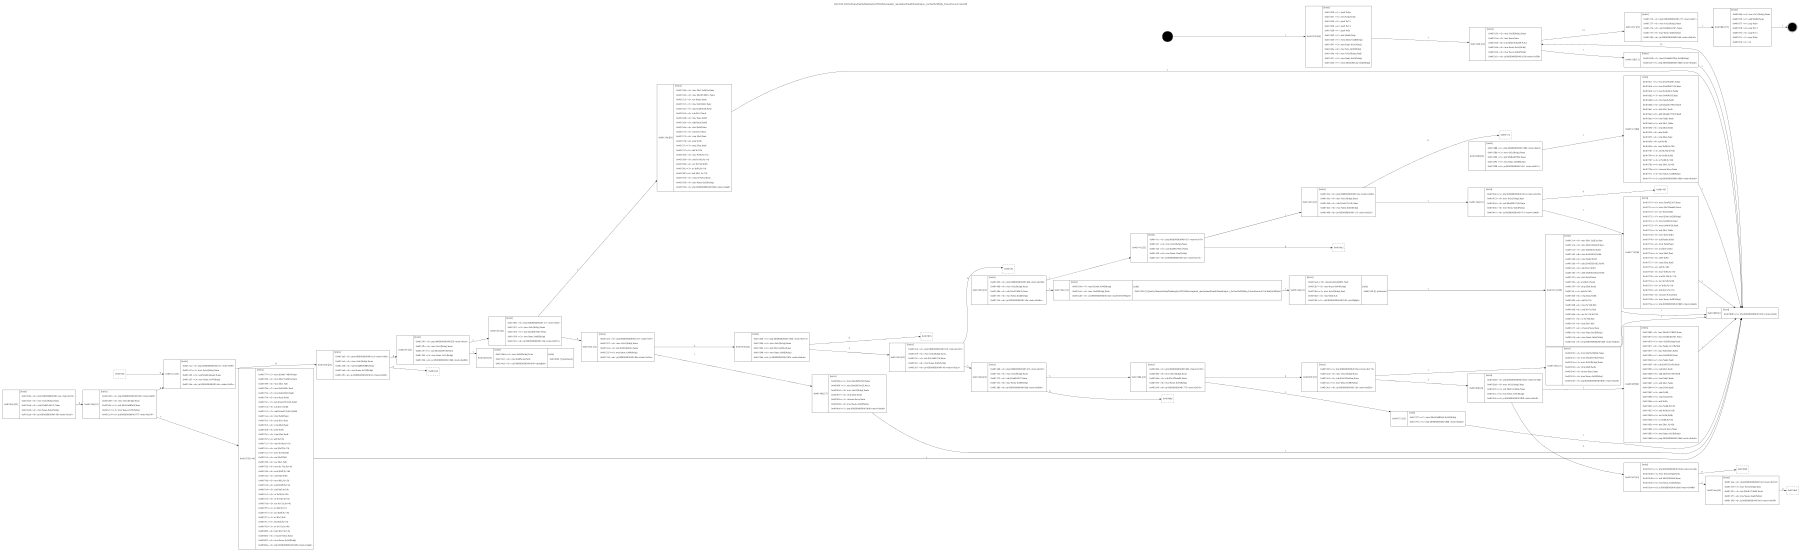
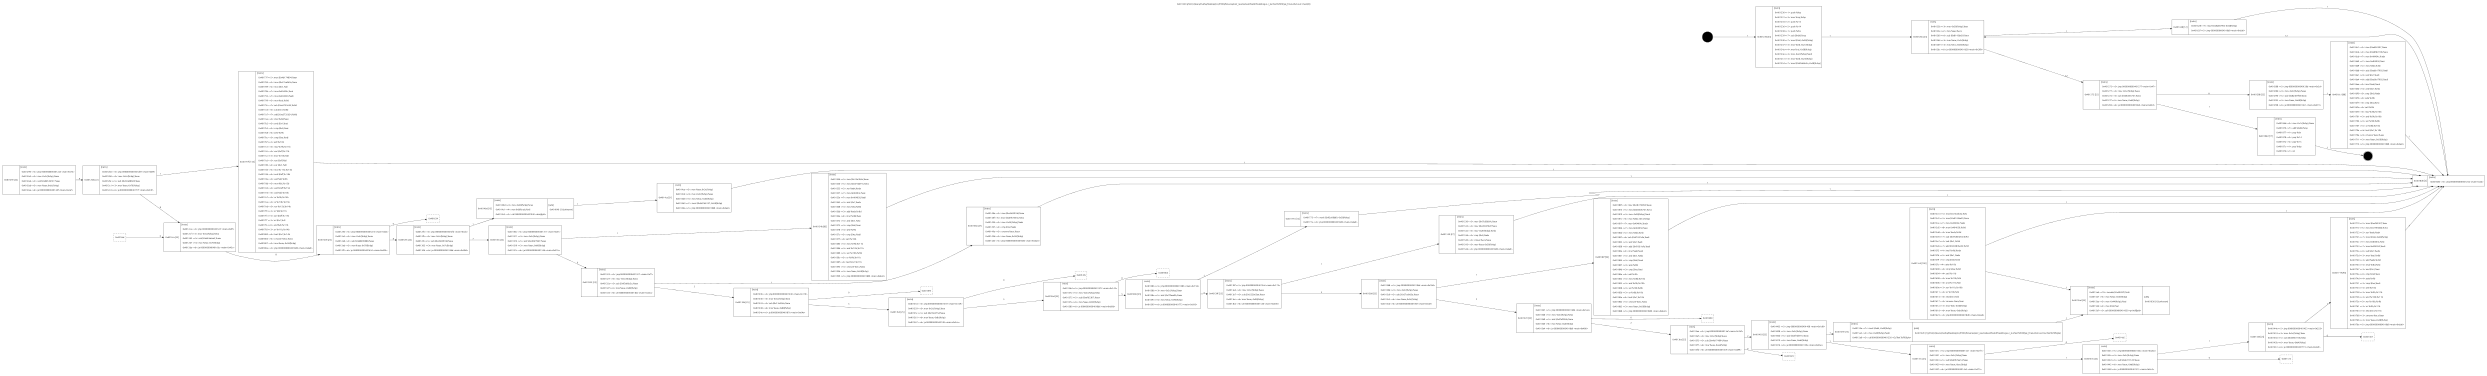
none -> (2202, 95)
none -> (694, 198)
(1466, 290) -> (2027, 281)
none -> (1747, 337)
